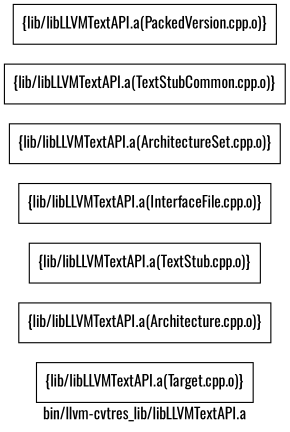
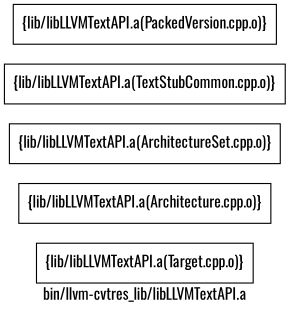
(145, 203) -> none
(145, 263) -> none
